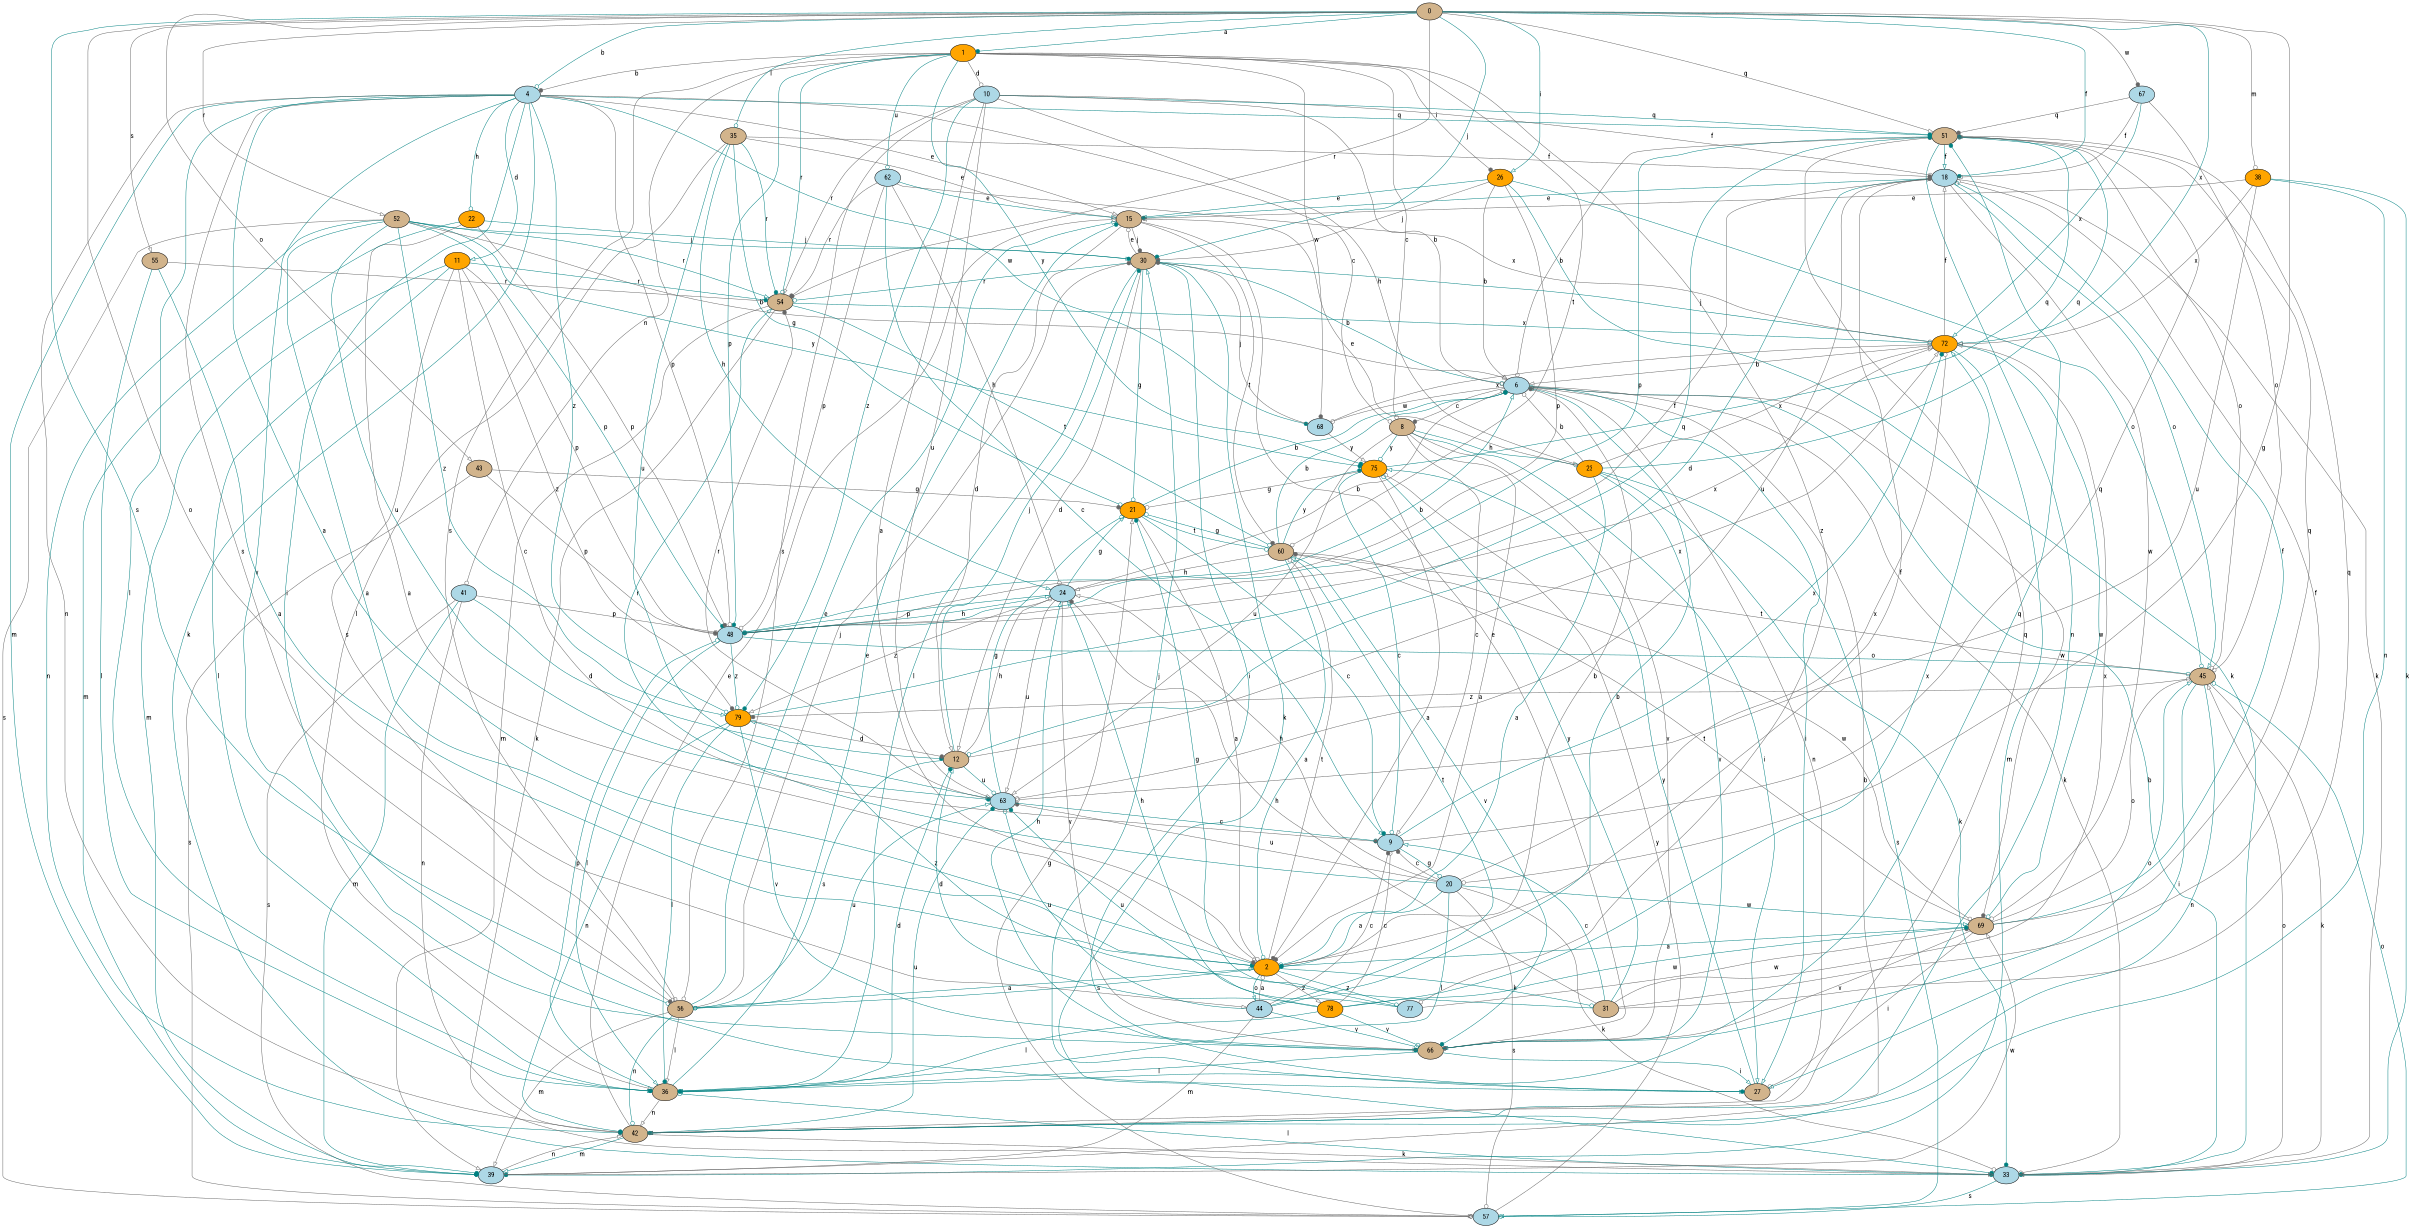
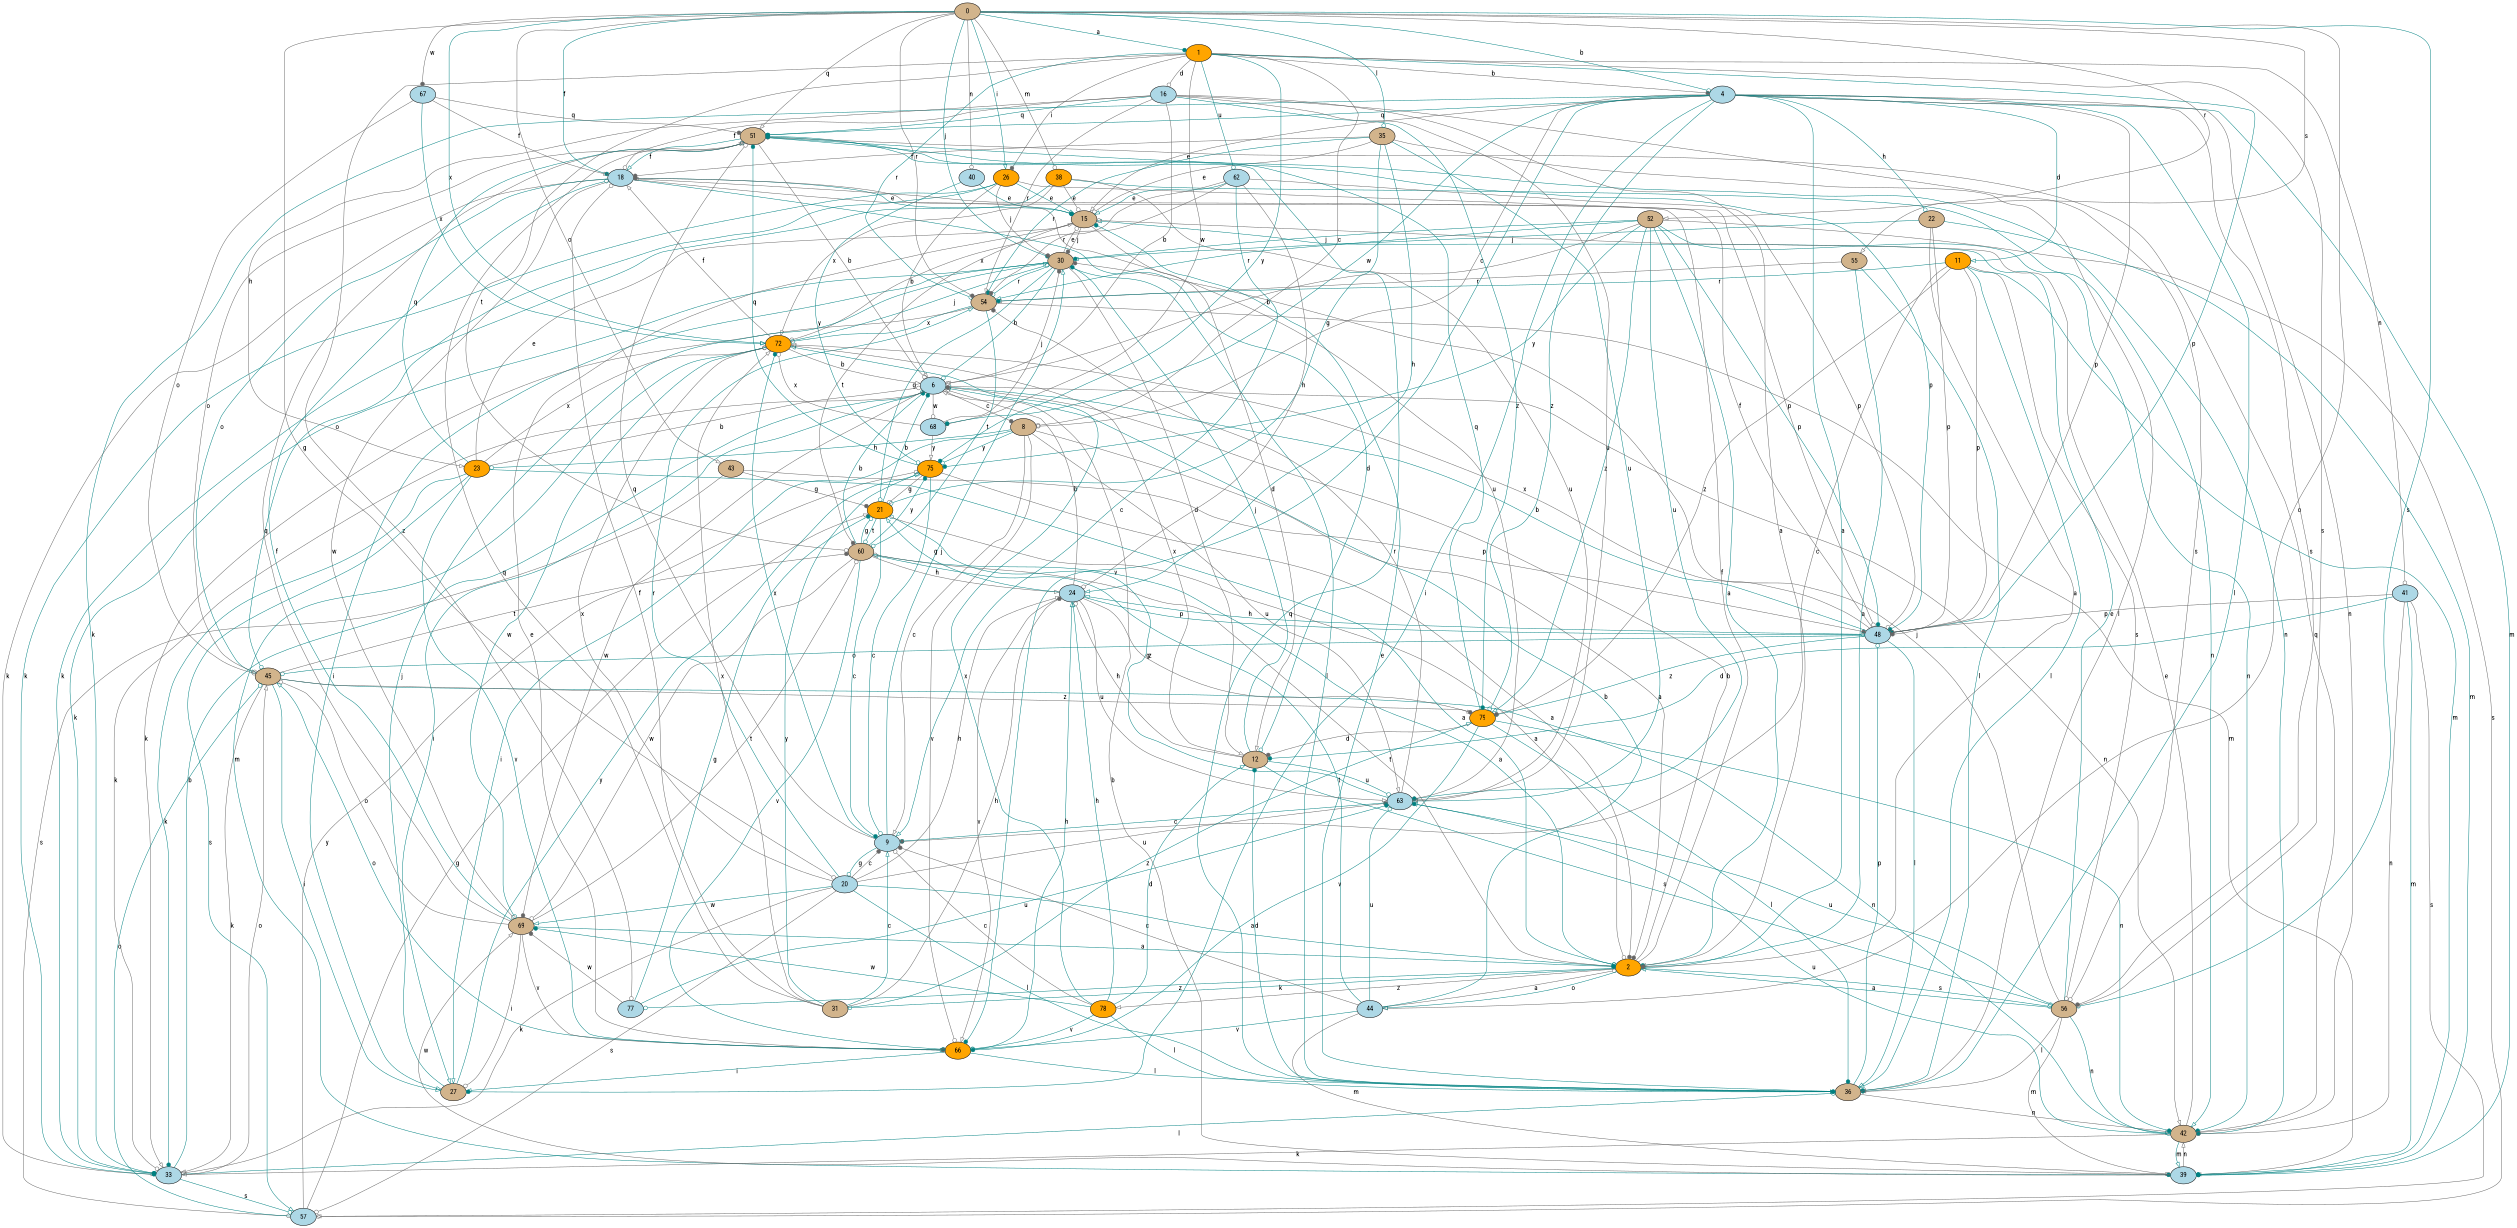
(987, 95) -> (1163, 95)
none -> (972, 178)
(472, 219) -> (1932, 219)
none -> (927, 571)
(1430, 1051) -> (958, 1051)
